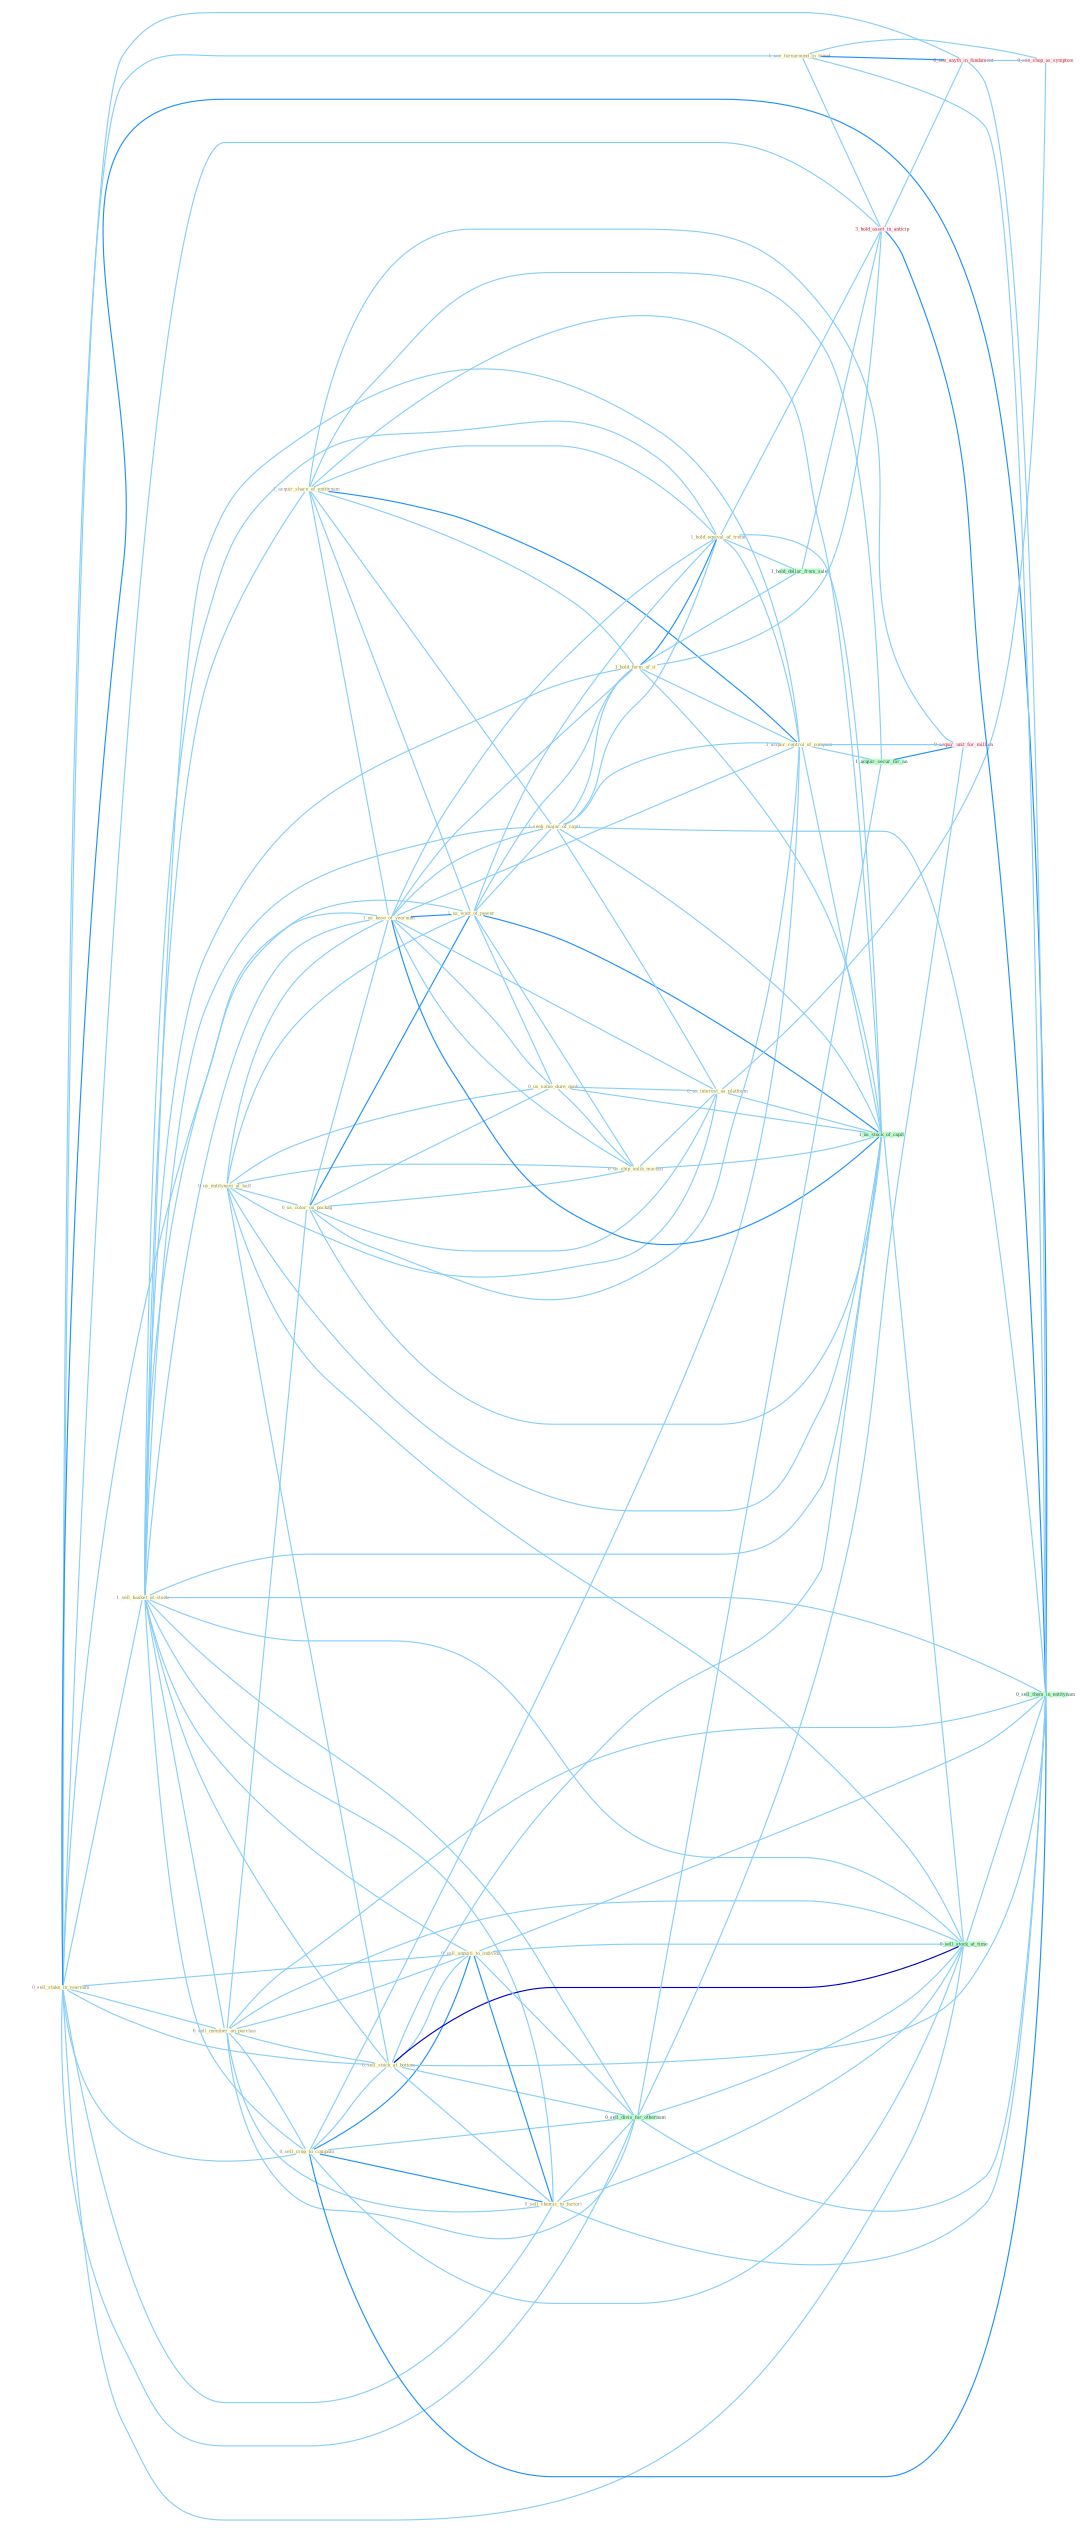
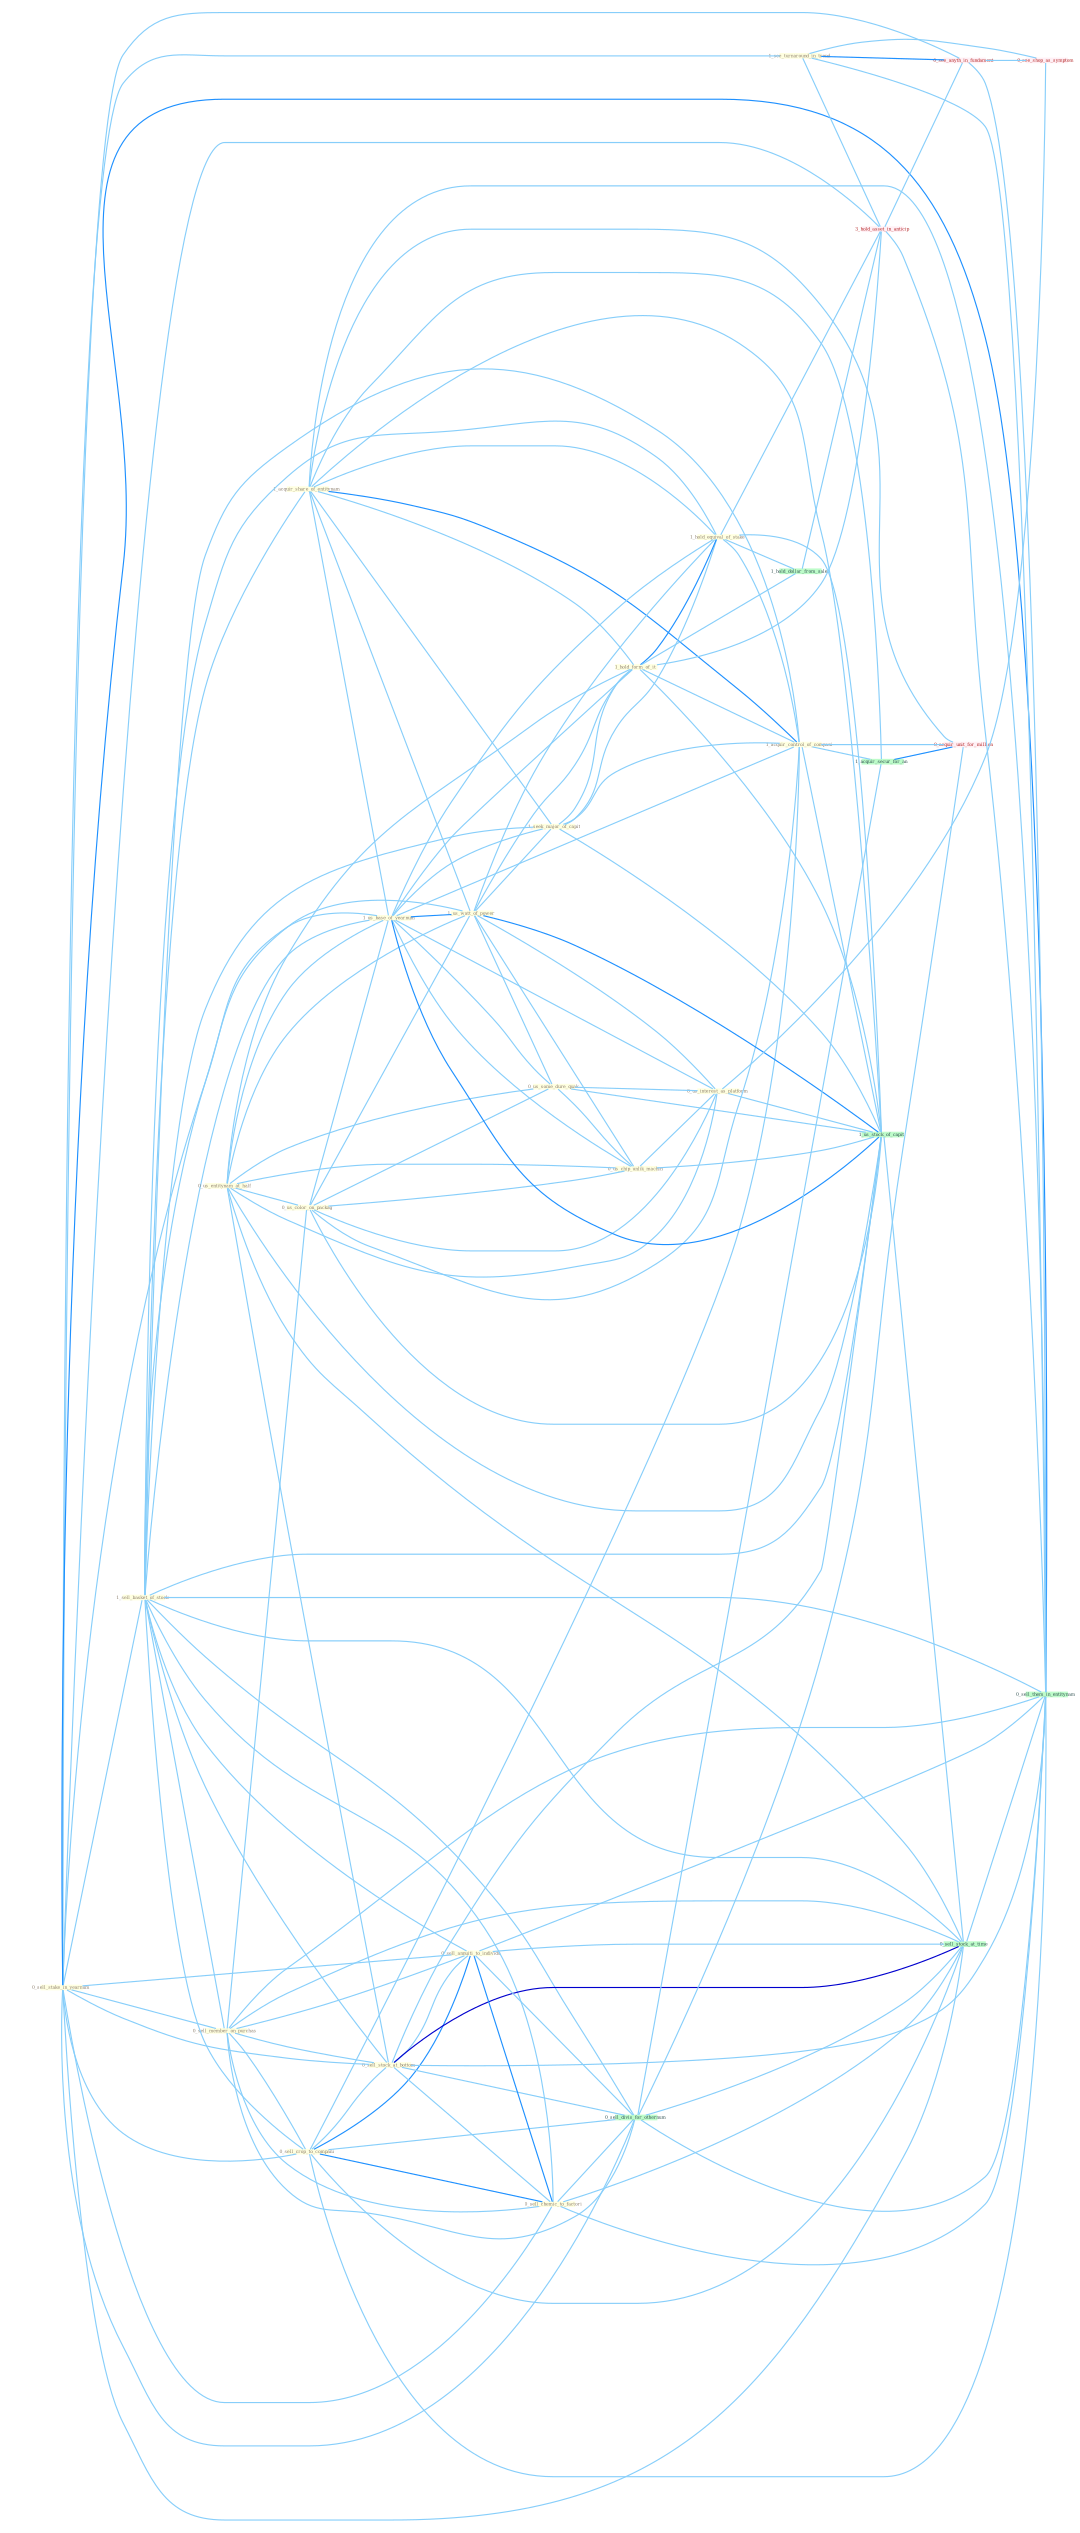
(718, 537) -> (718, 537)
(1007, 954) -> (1007, 954)
(638, 958) -> (603, 993)
(188, 1013) -> (338, 881)
(390, 1061) -> (390, 1061)
(977, 1098) -> (994, 535)
(912, 2461) -> (912, 2461)
